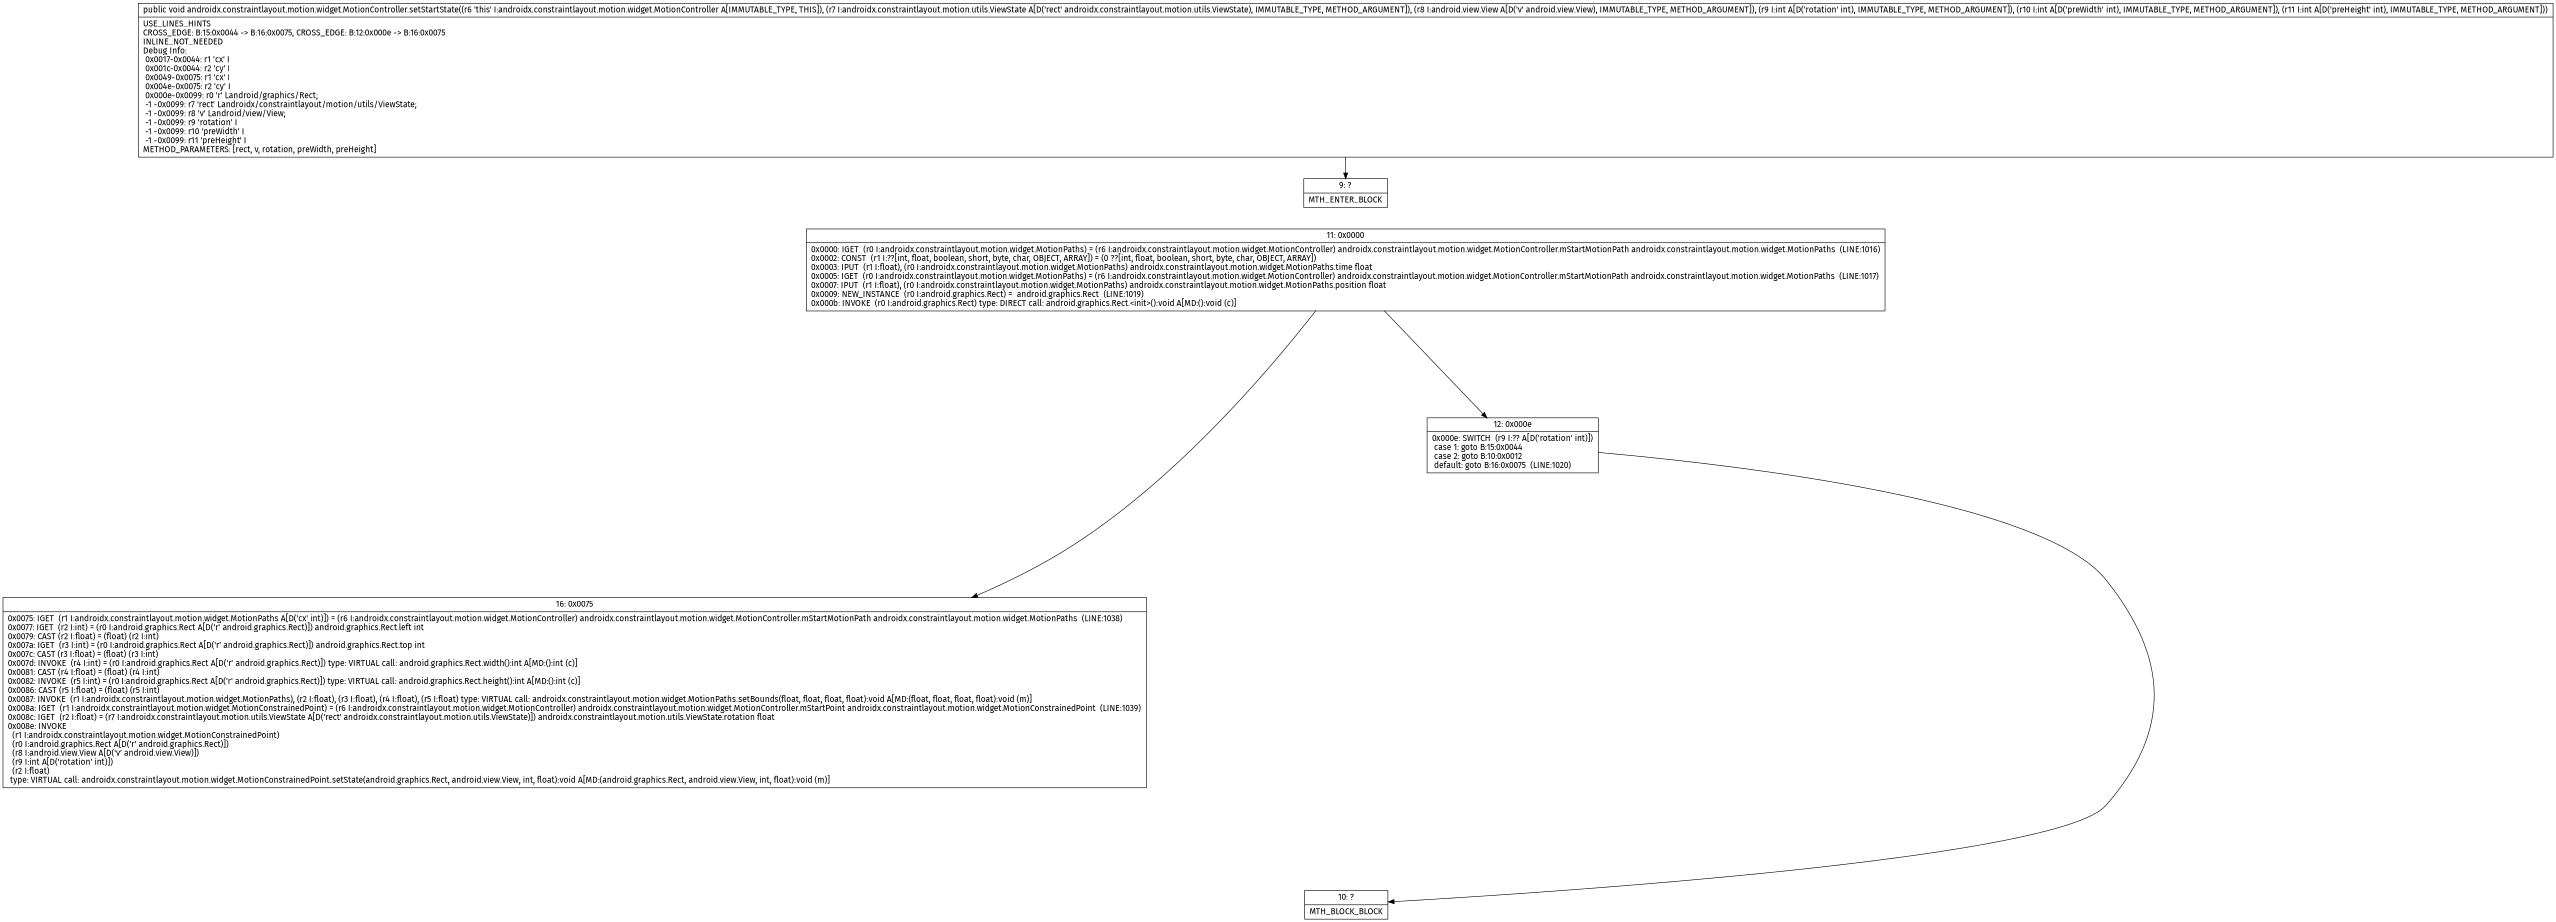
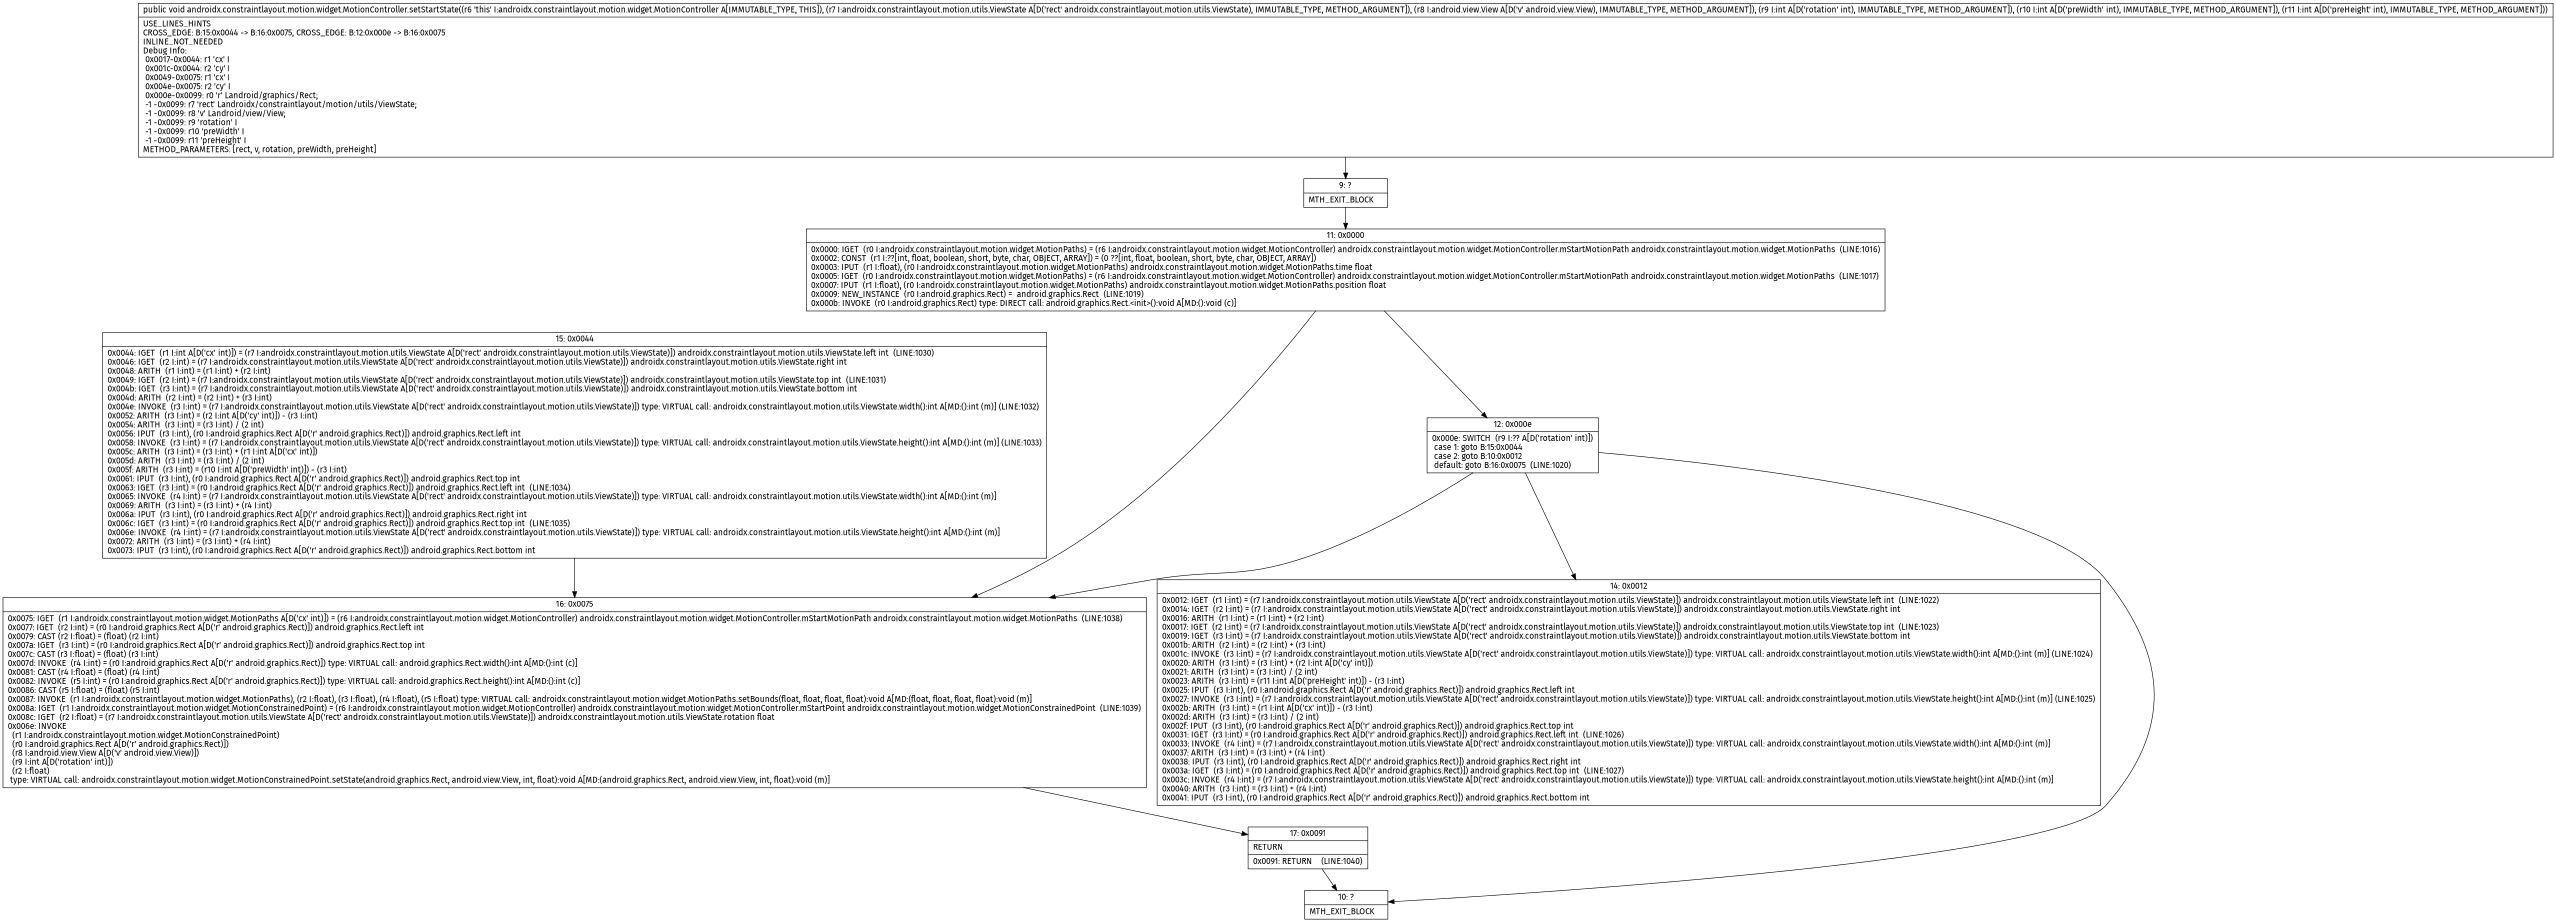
(1346, 200) -> (1341, 200)
none -> (1346, 215)
none -> (575, 445)
none -> (1274, 566)
none -> (1629, 693)
(40, 726) -> (40, 726)
none -> (1308, 848)
(1346, 912) -> (1342, 912)
